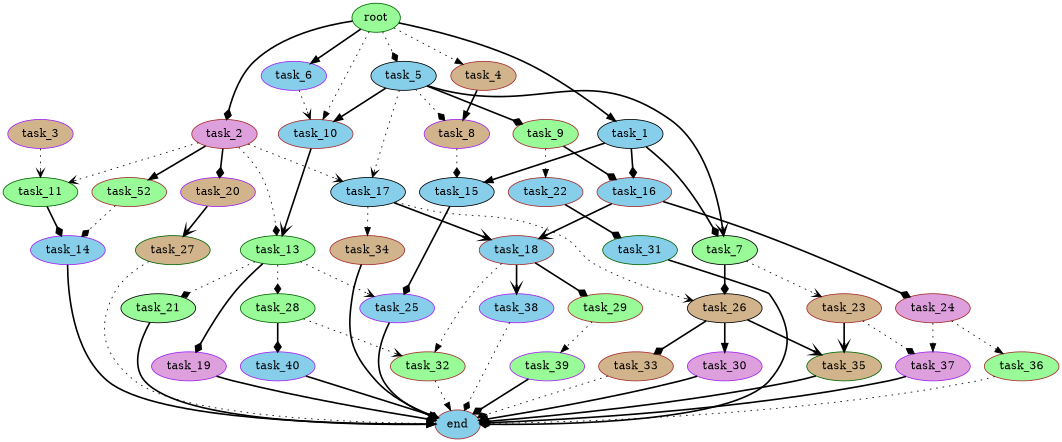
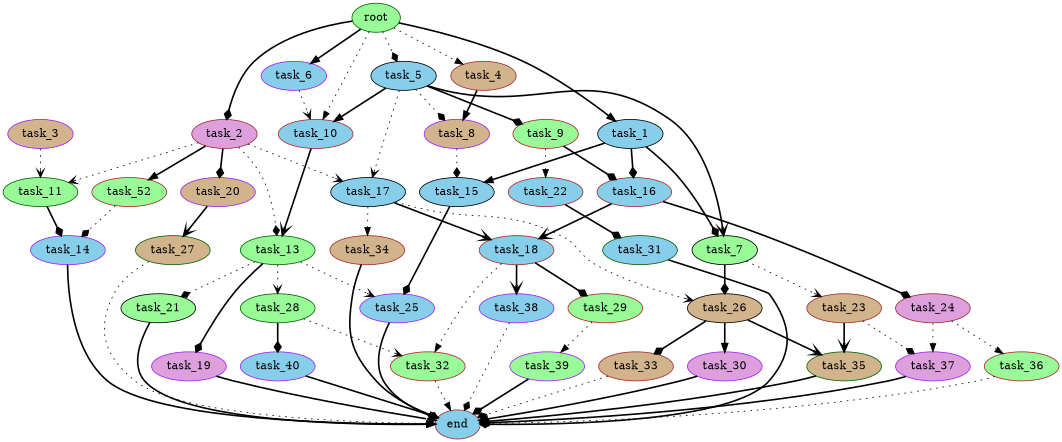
(278, 274) -> (278, 274)
(321, 400) -> (321, 400)
